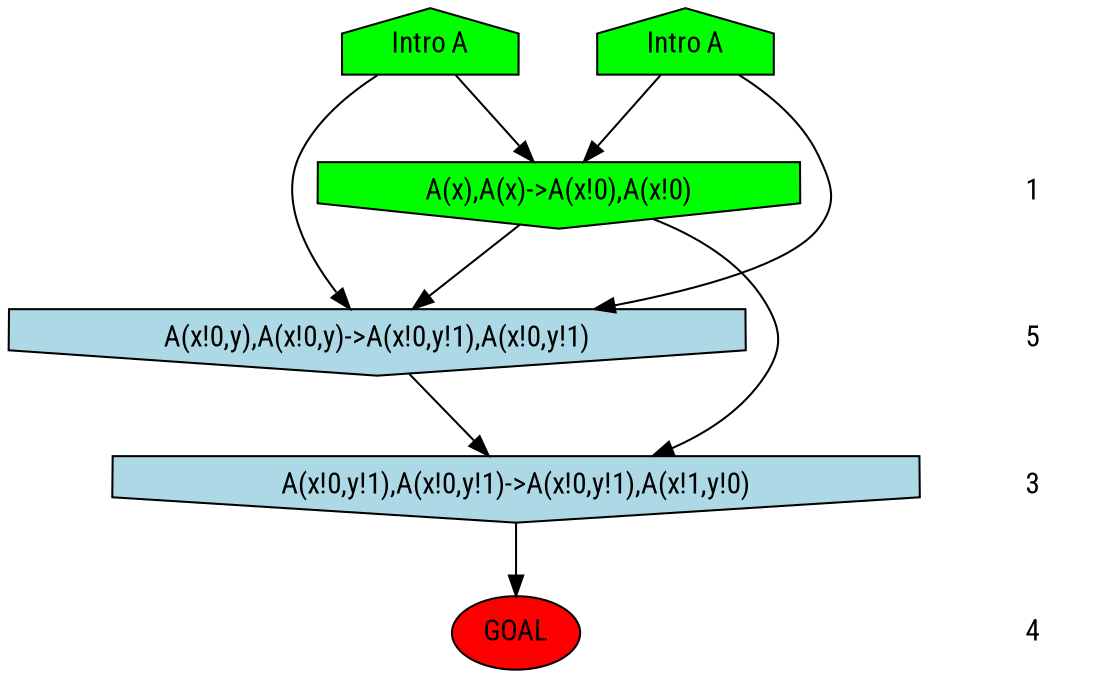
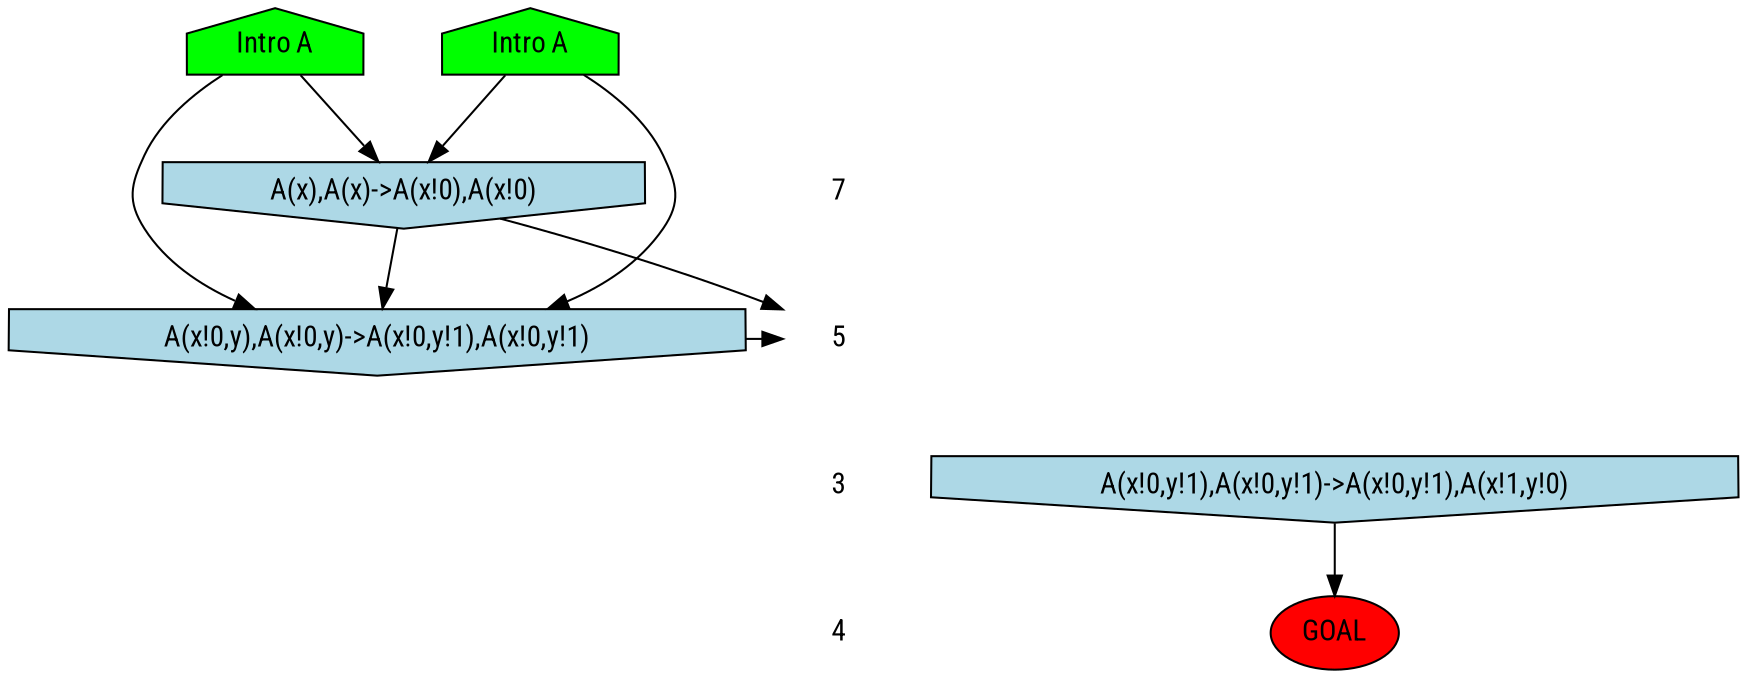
(559, 192) -> (404, 192)
(1033, 192) -> (839, 192)
(777, 328) -> (620, 253)
(442, 408) -> (754, 339)
